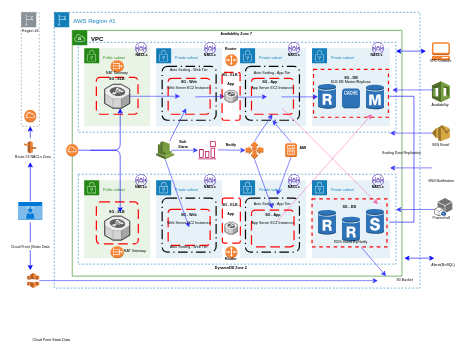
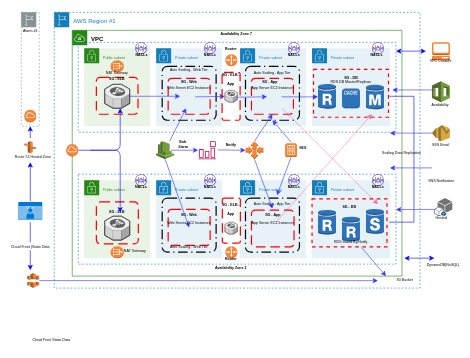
(31, 30) -> (31, 30)
(351, 81) -> (351, 81)
(303, 147) -> (303, 147)
(33, 156) -> (33, 156)
(442, 217) -> (442, 217)
(444, 264) -> (444, 264)
(231, 267) -> (231, 267)
